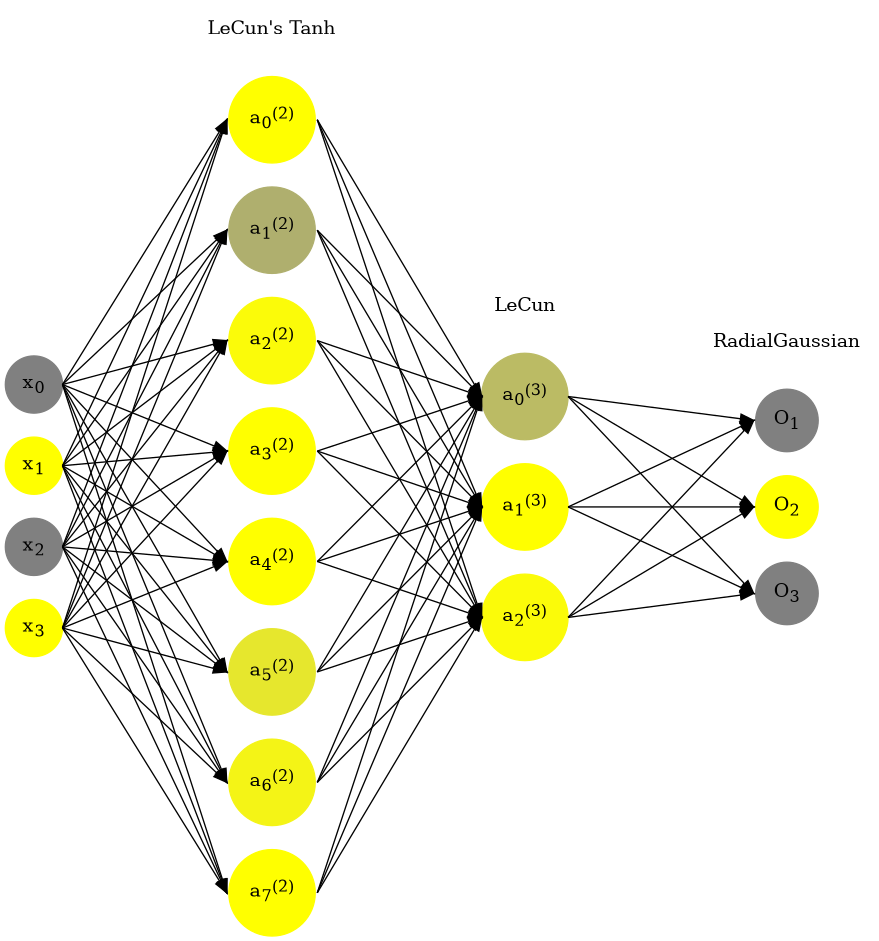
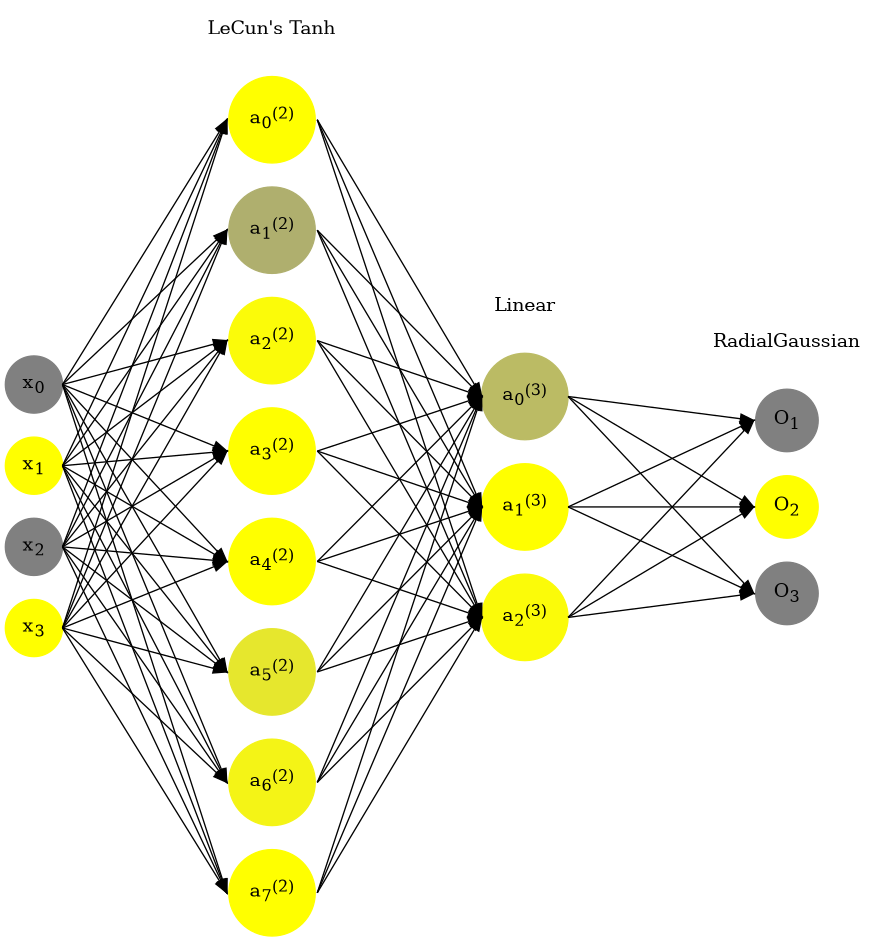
(525, 306) -> (525, 306)
